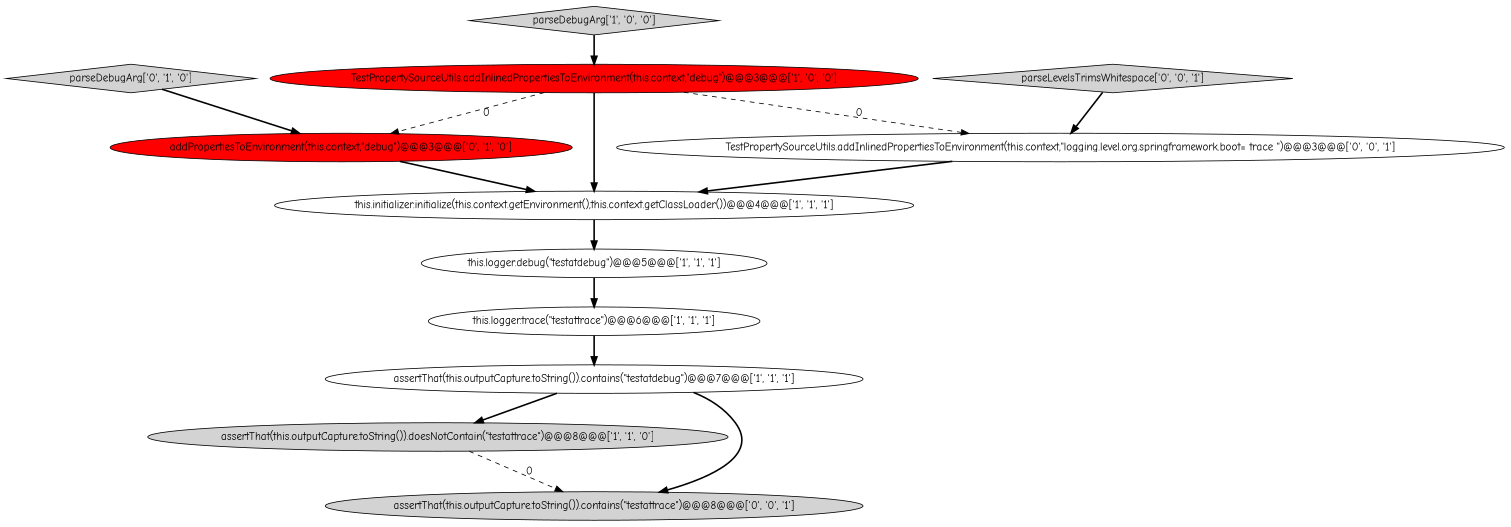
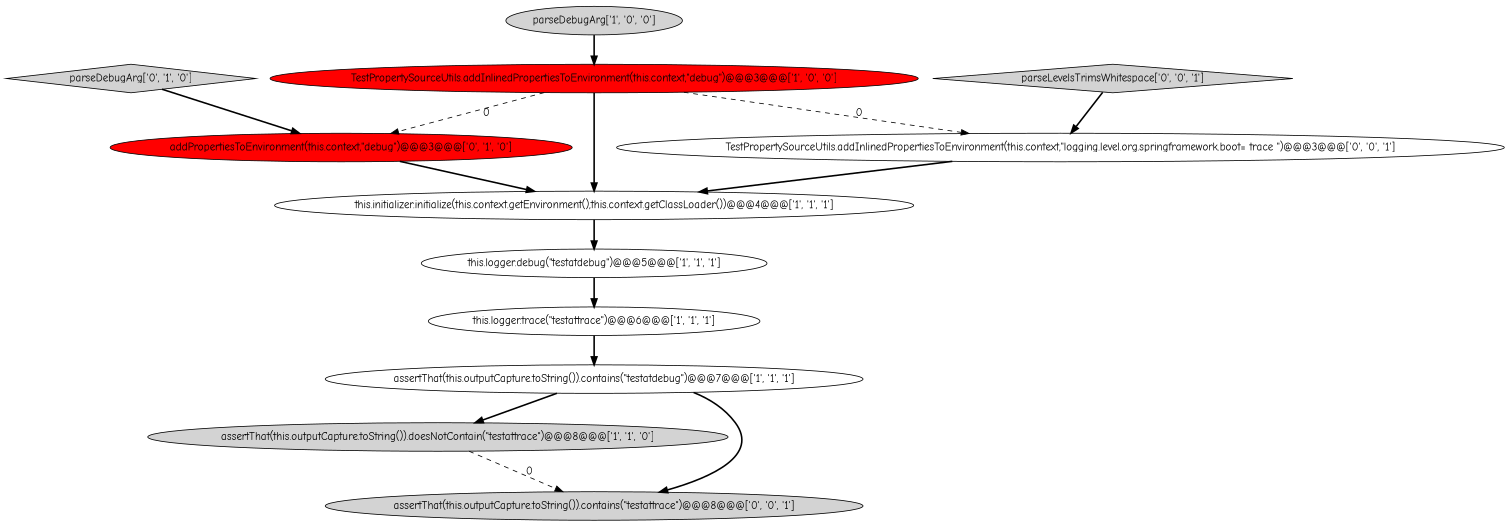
(594, 21) -> (594, 21)
